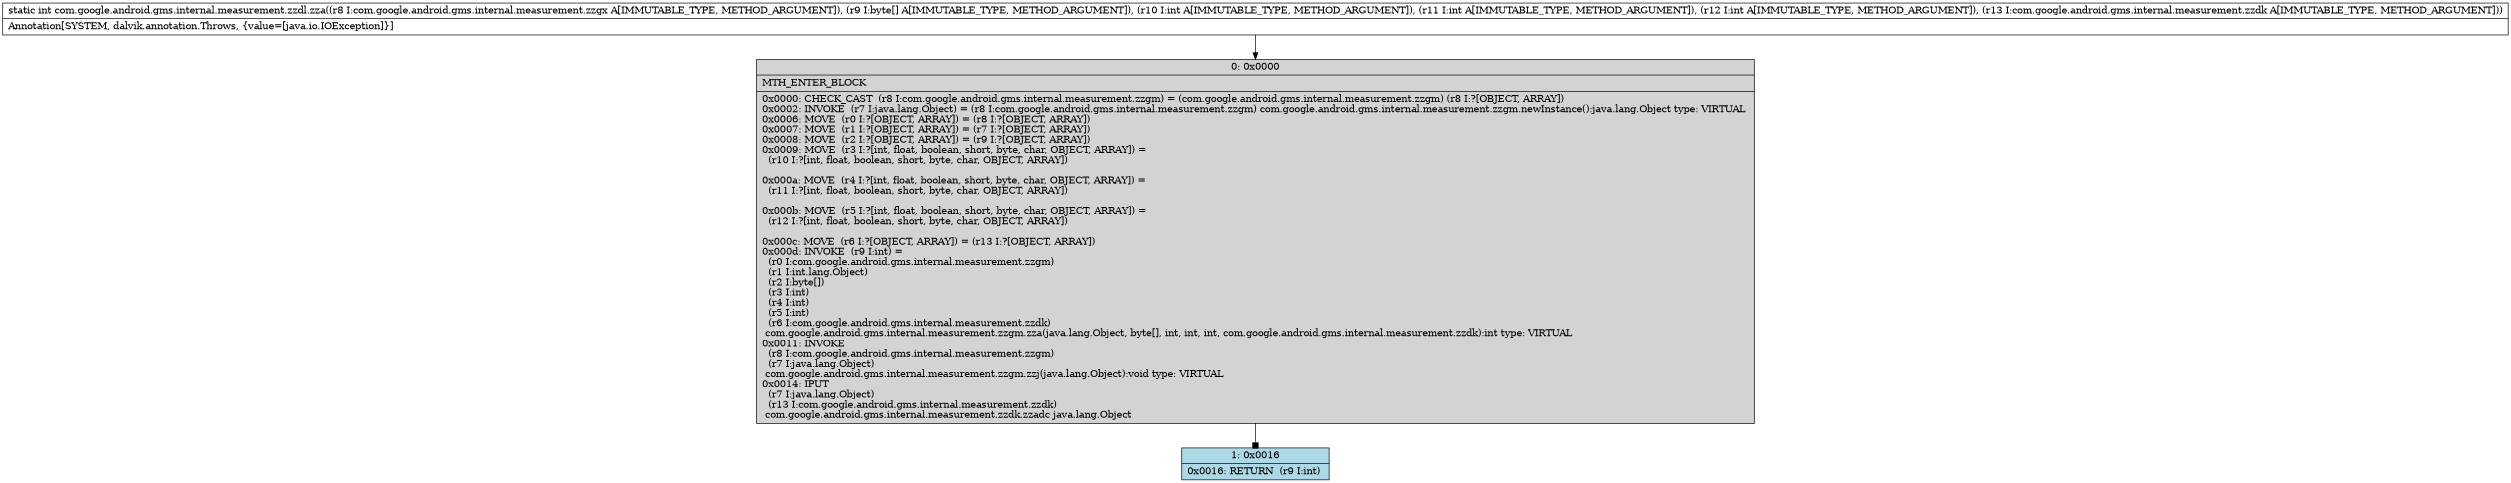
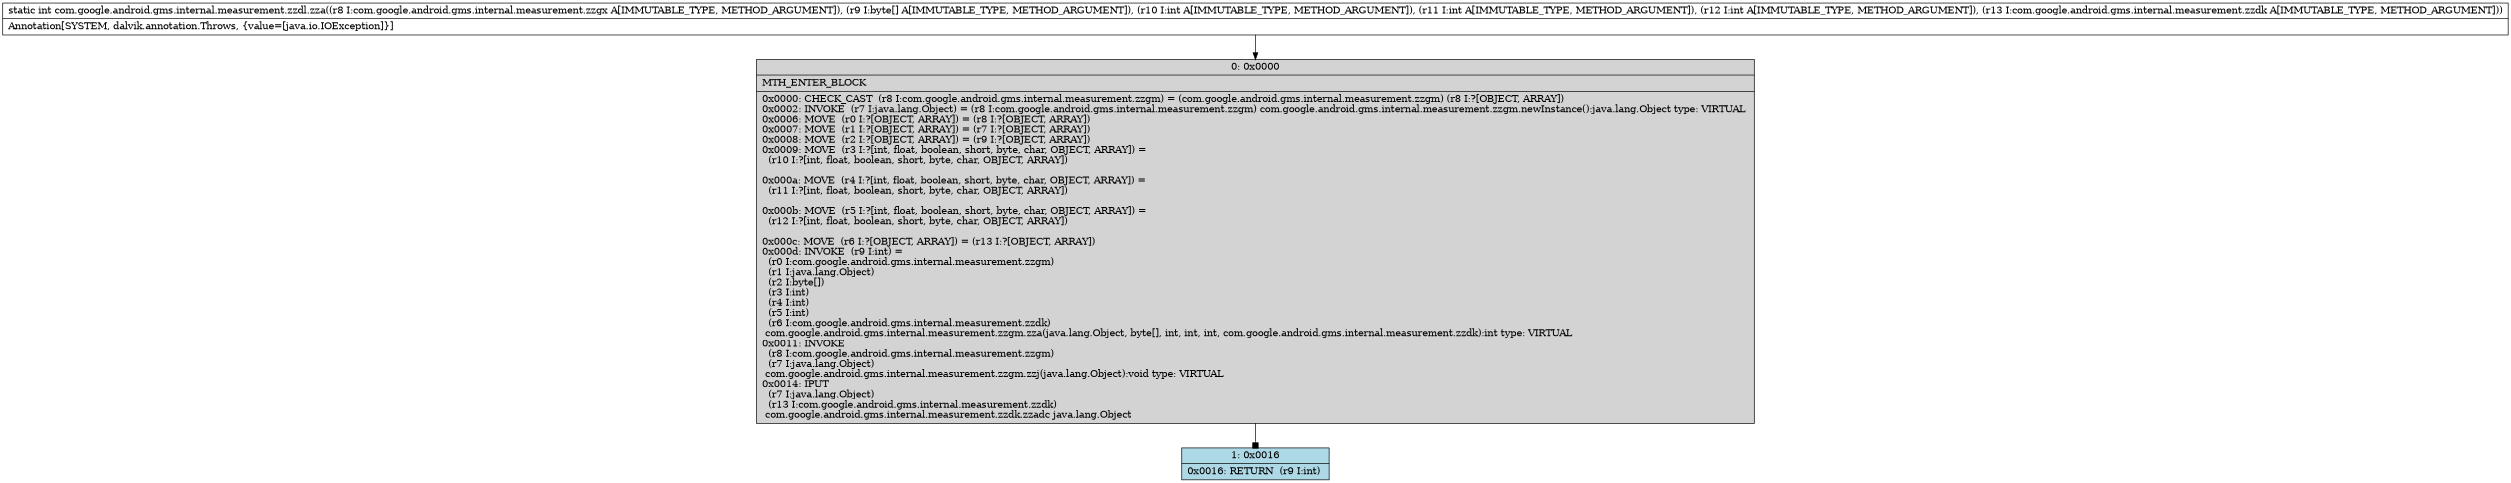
(815, 272) -> (818, 272)
